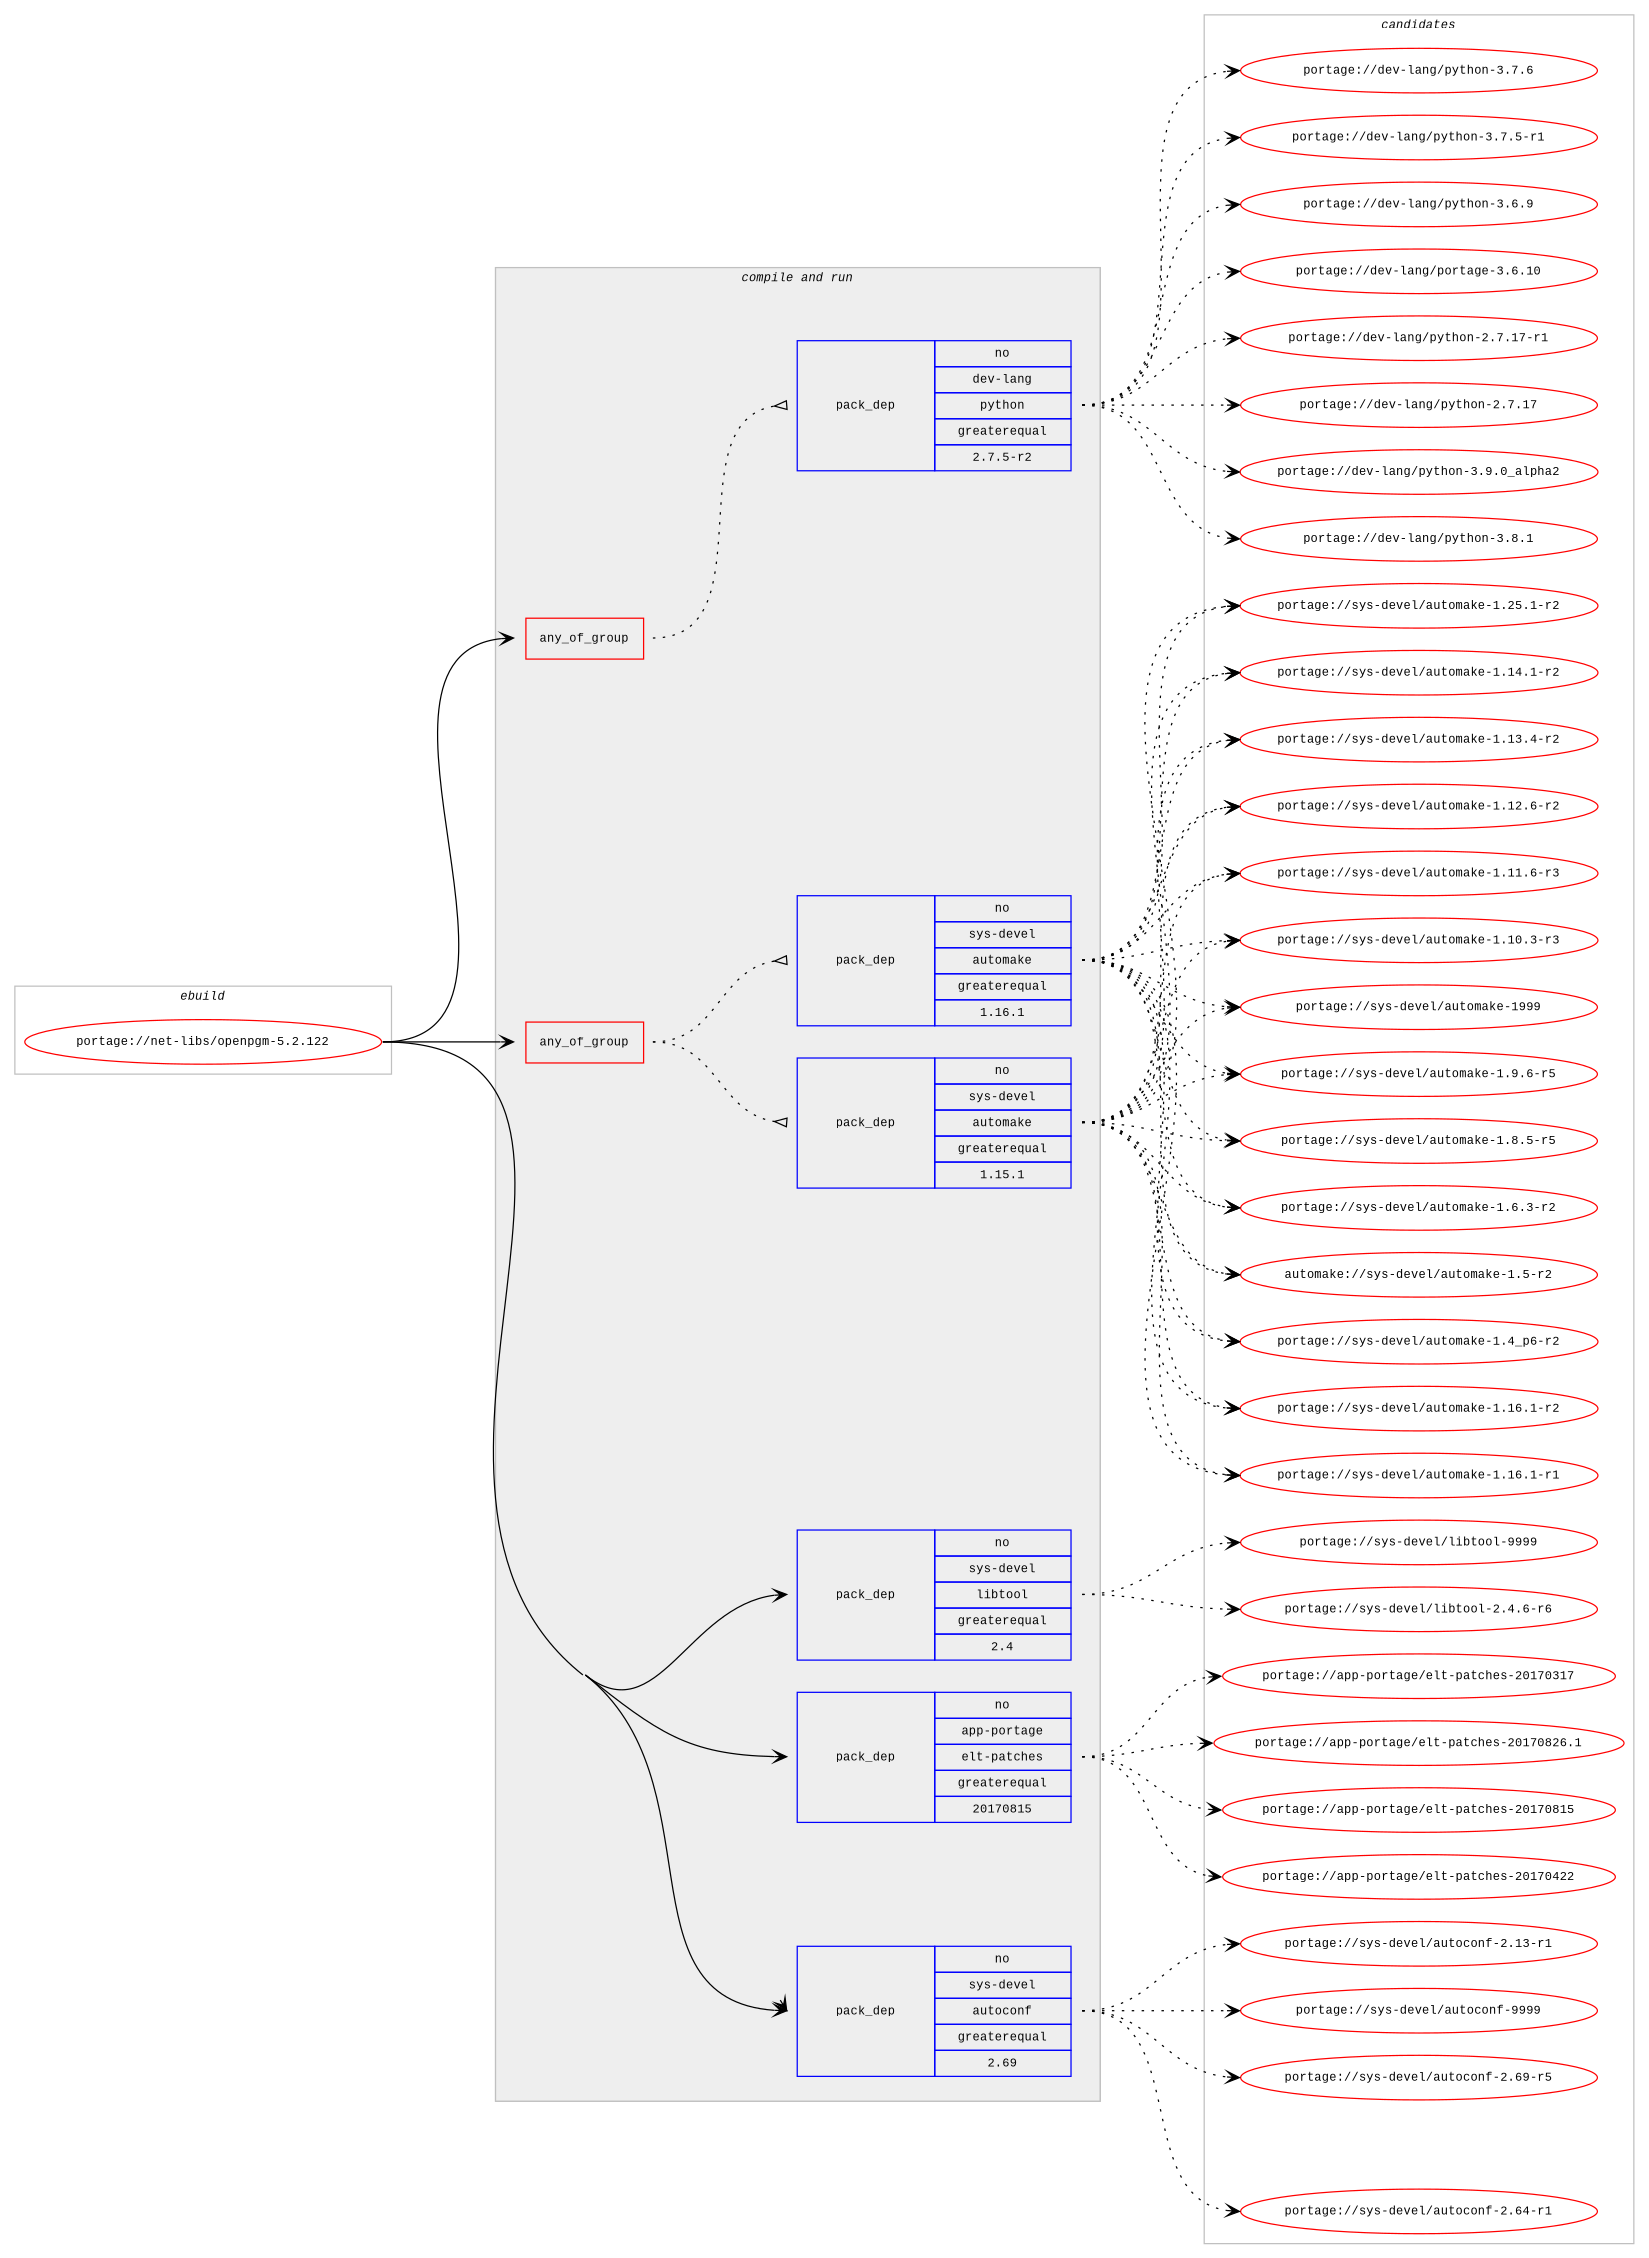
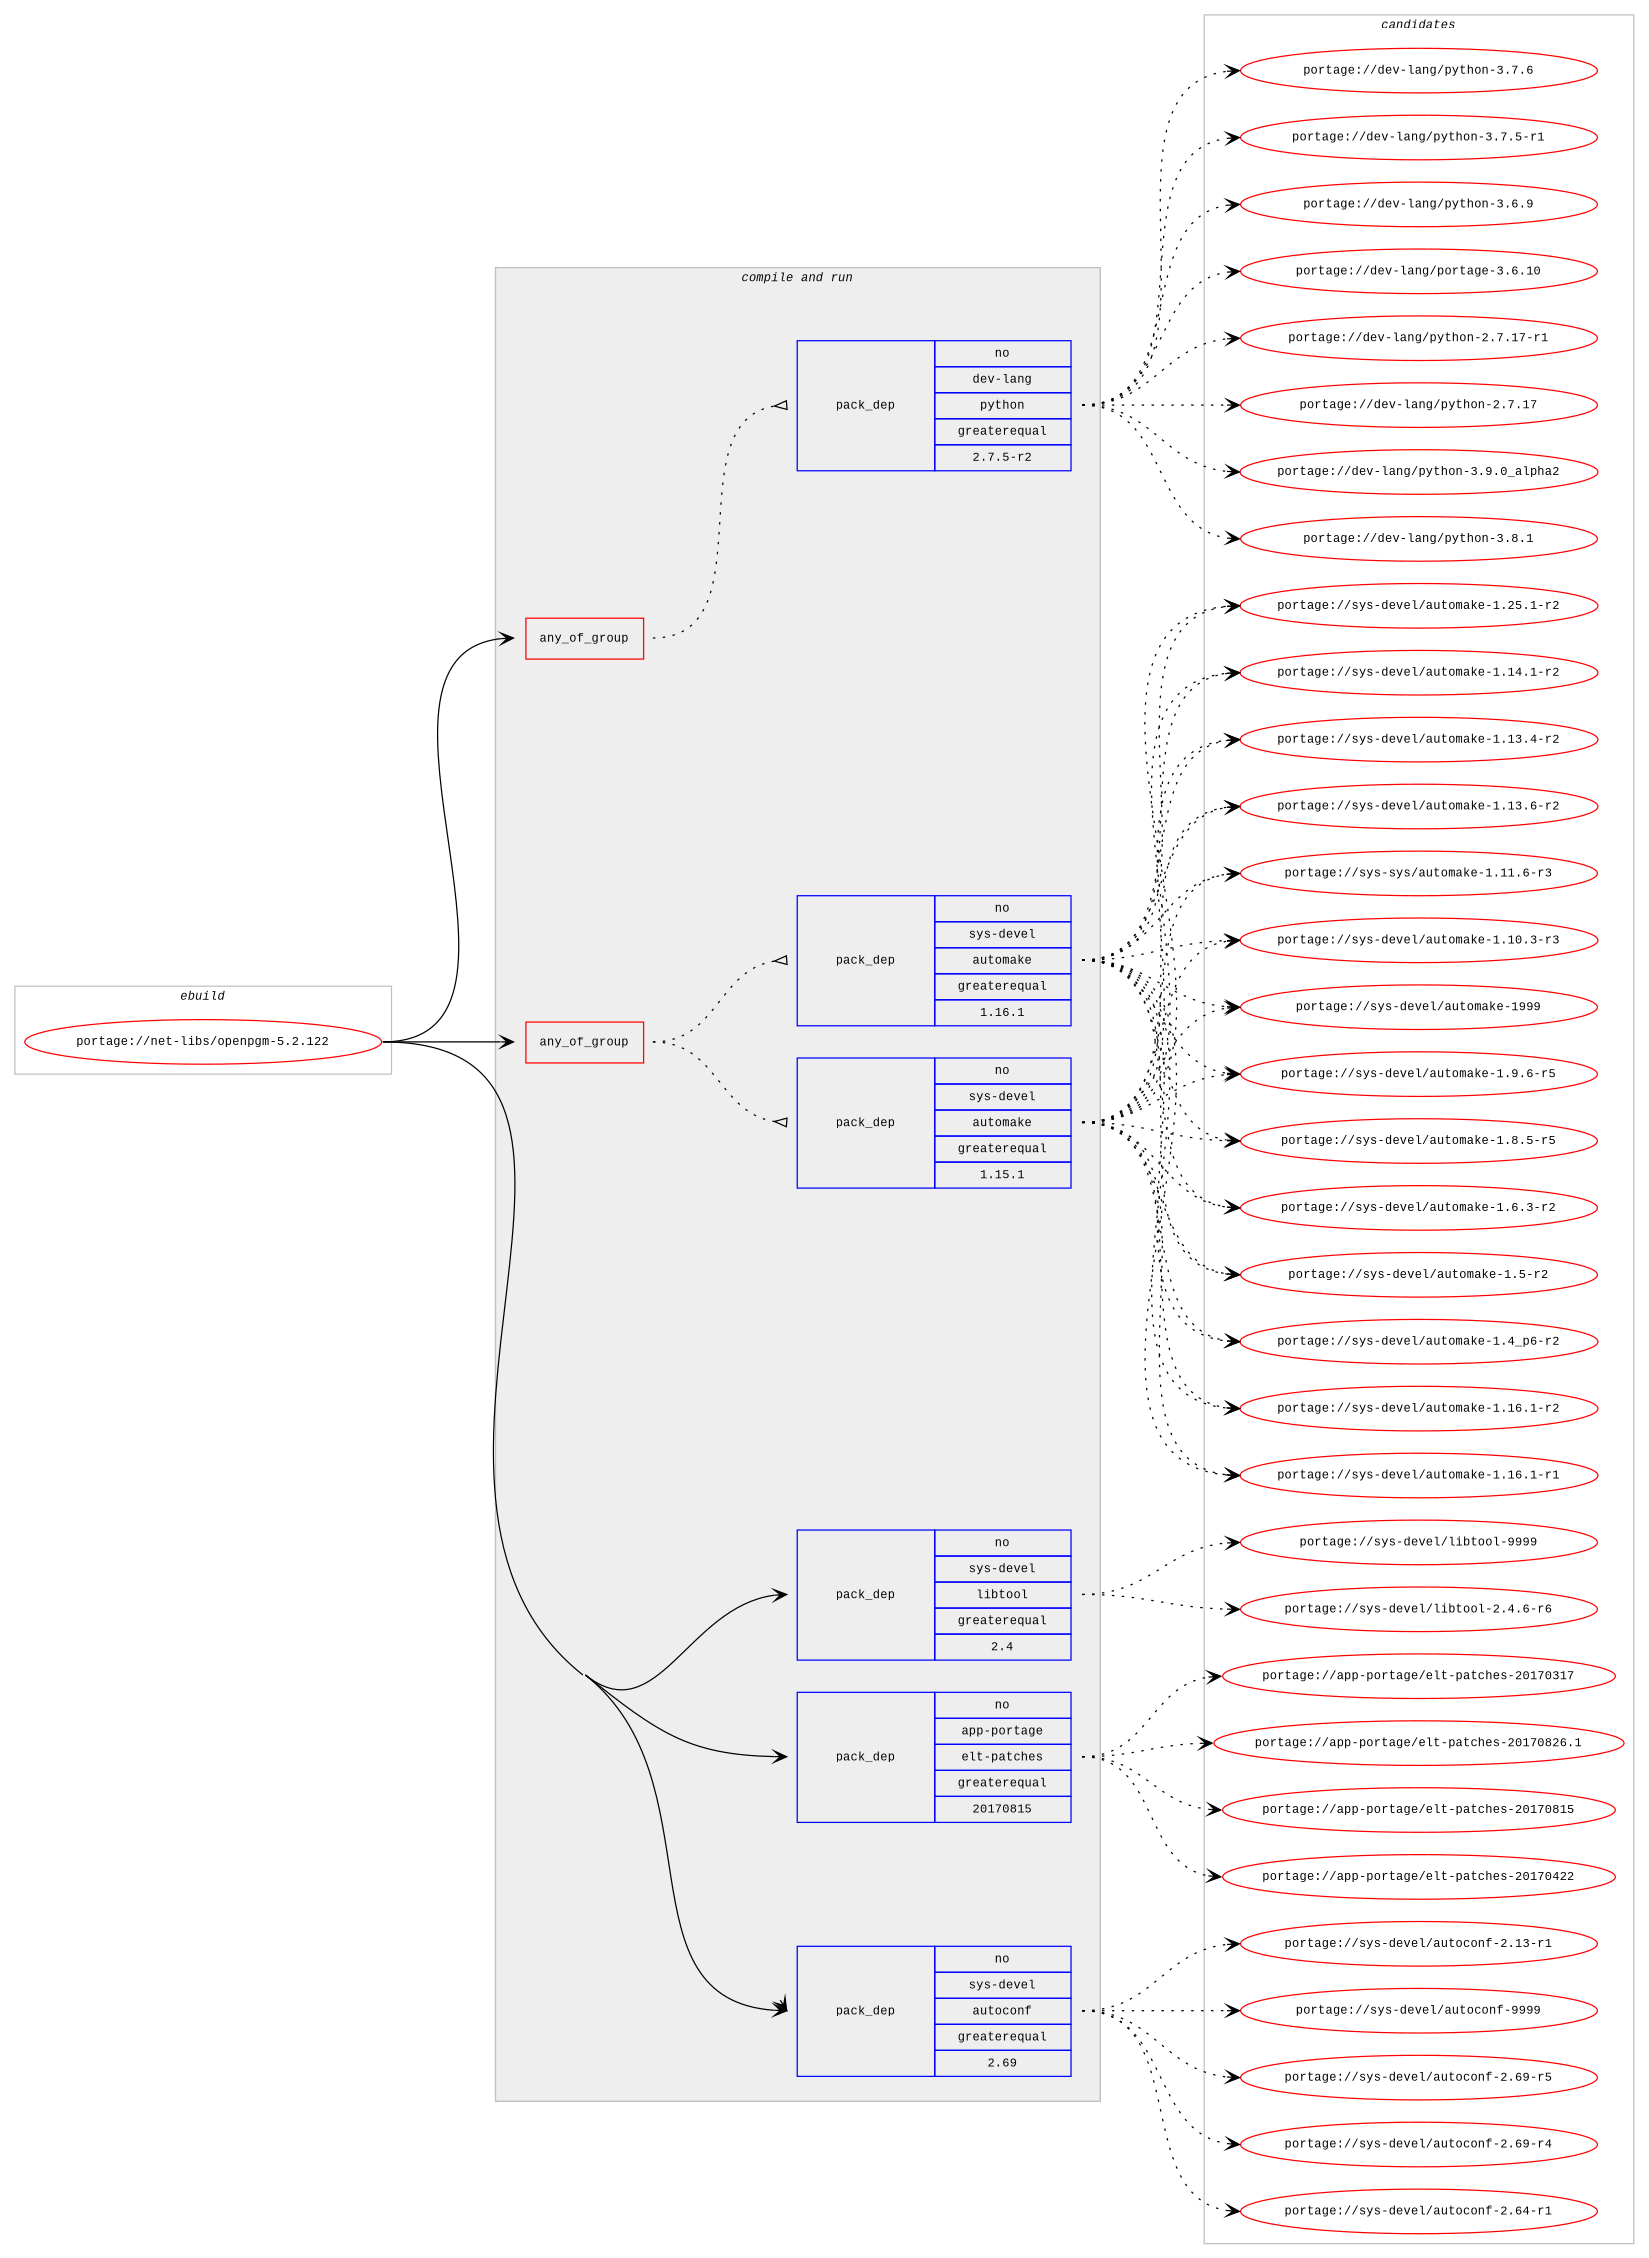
(1419, 807) -> (1419, 807)
(1419, 873) -> (1419, 873)
(1419, 1275) -> (1419, 1275)
none -> (1419, 2145)
